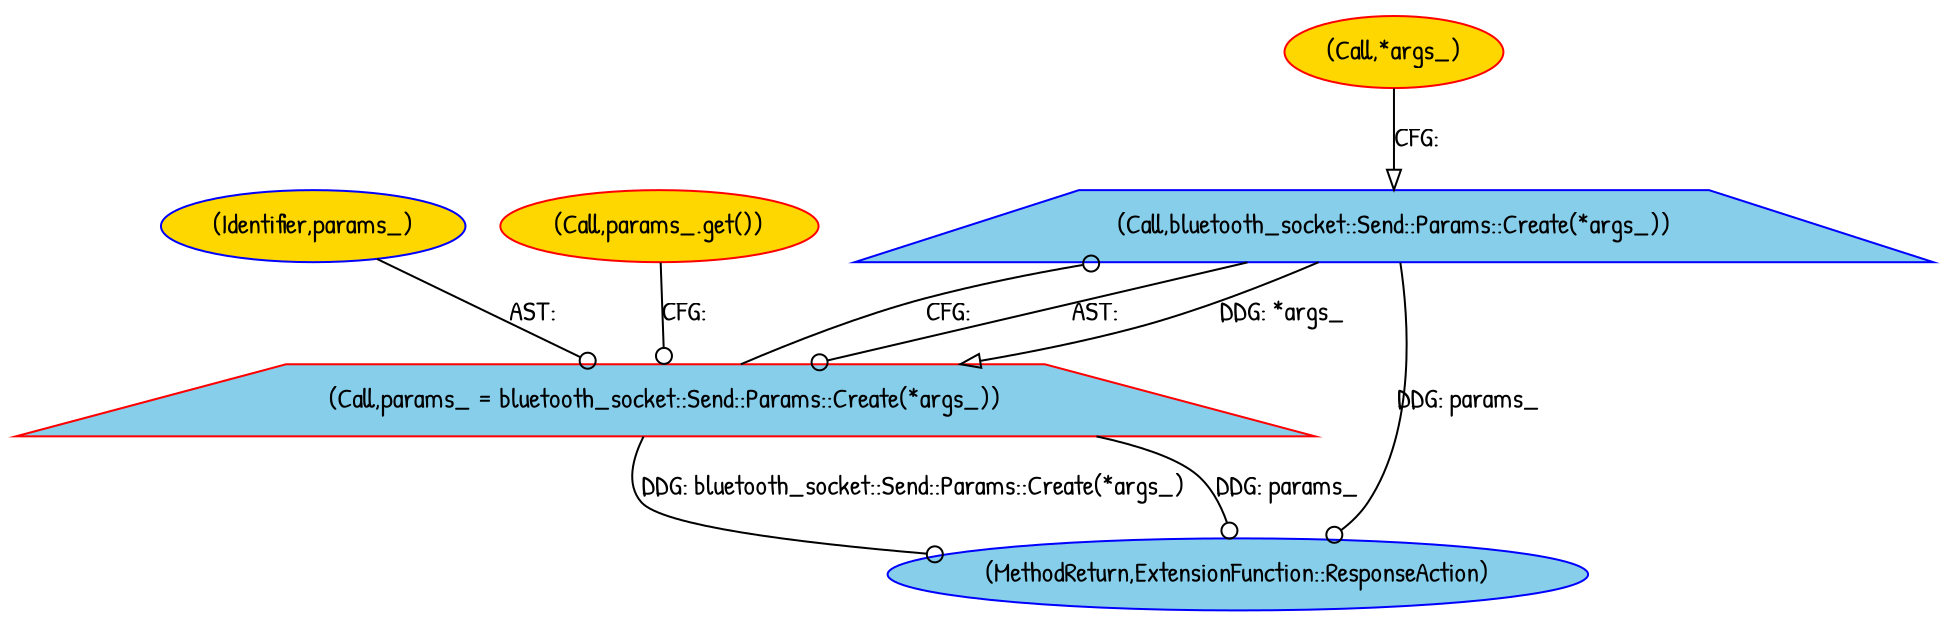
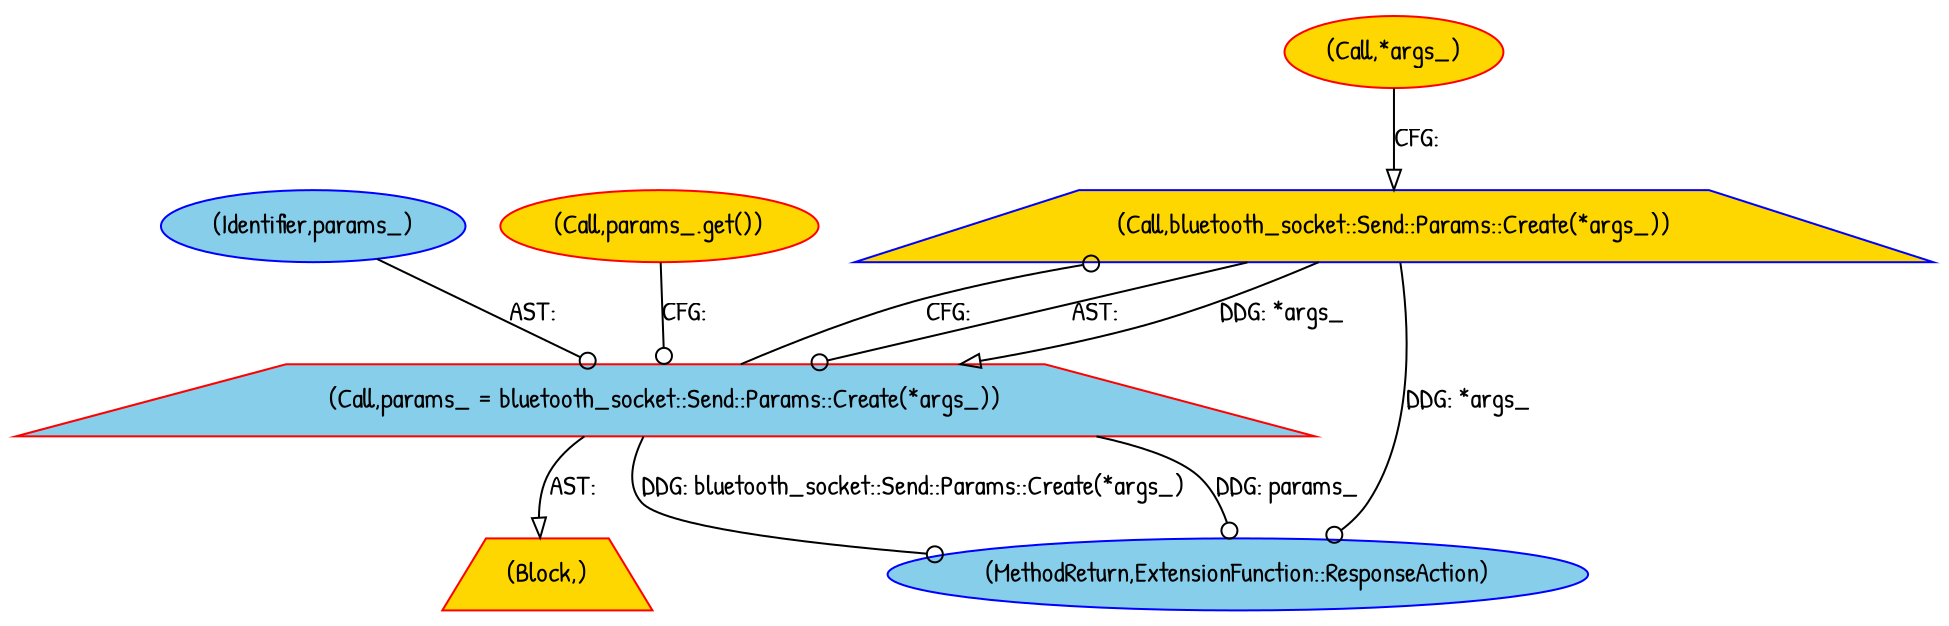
(313, 226) -> (313, 226)
(1394, 226) -> (1394, 226)
(1469, 400) -> (1469, 400)
none -> (547, 574)
